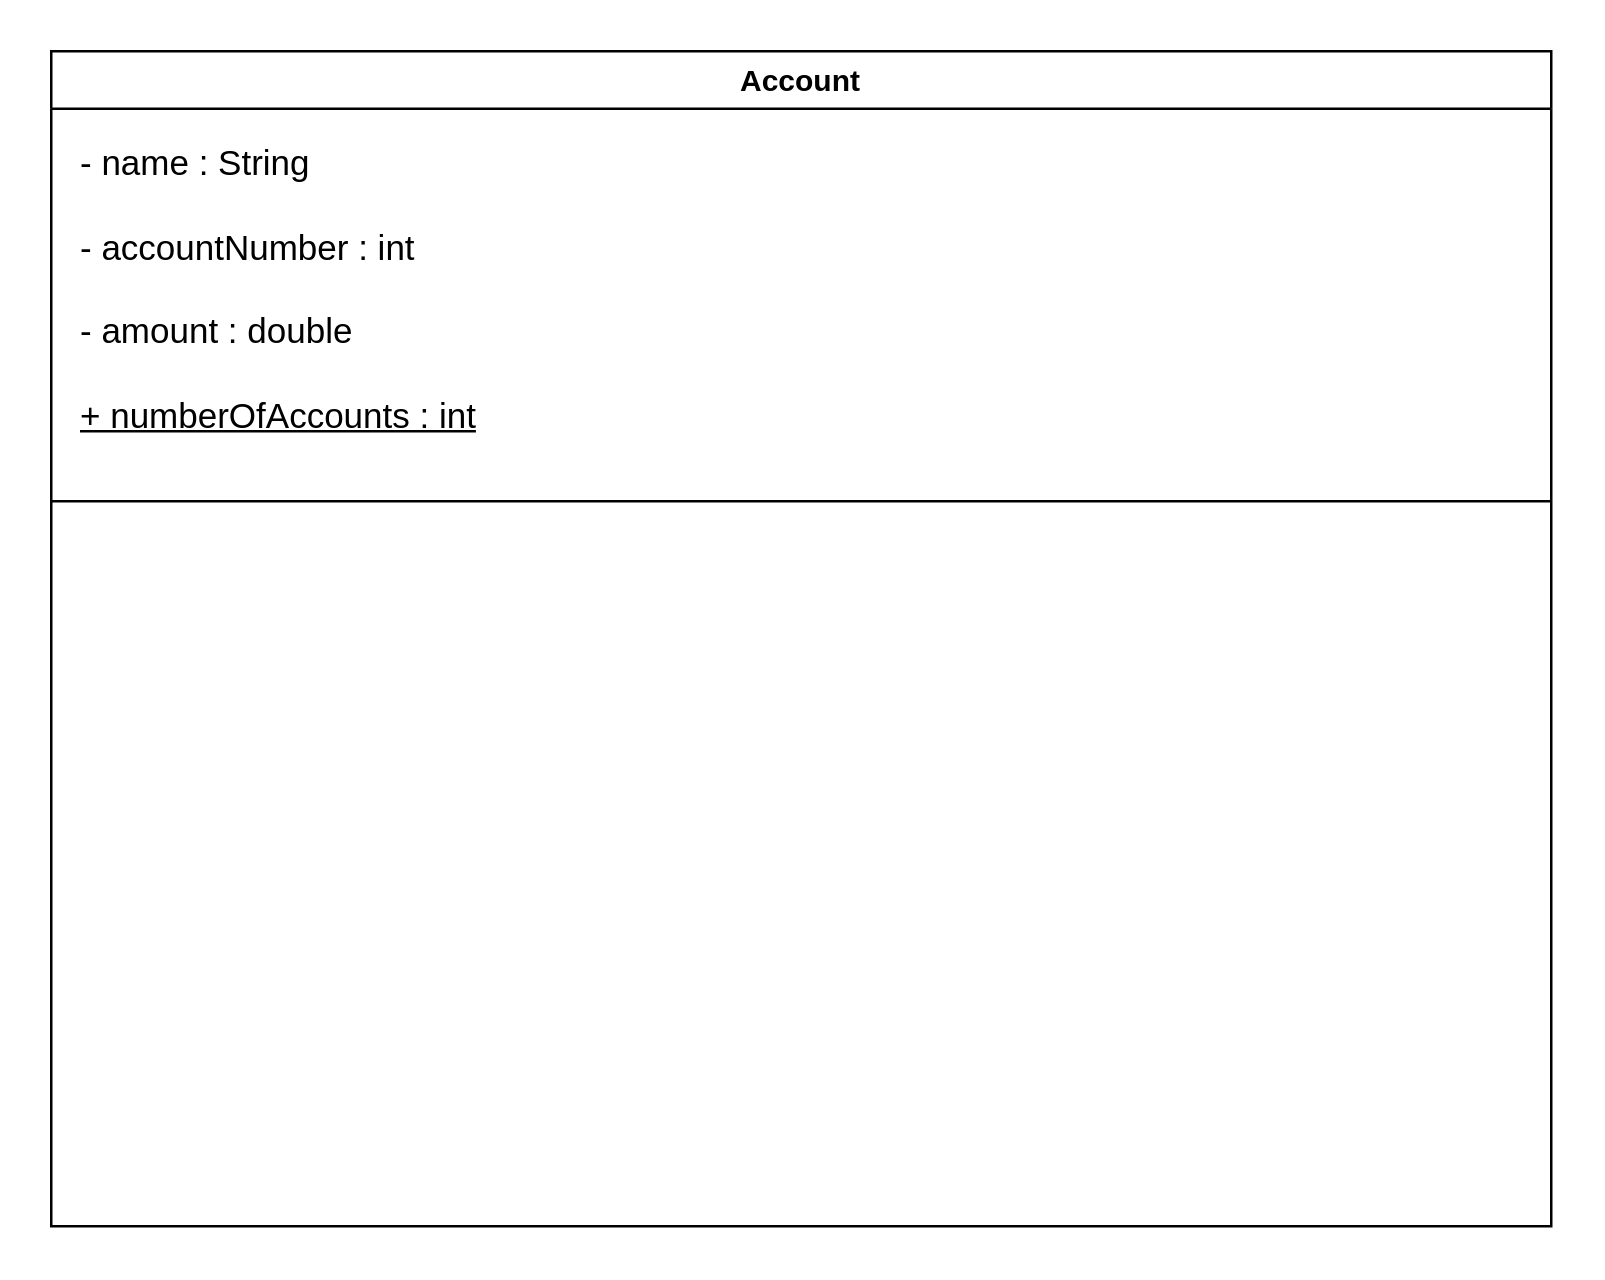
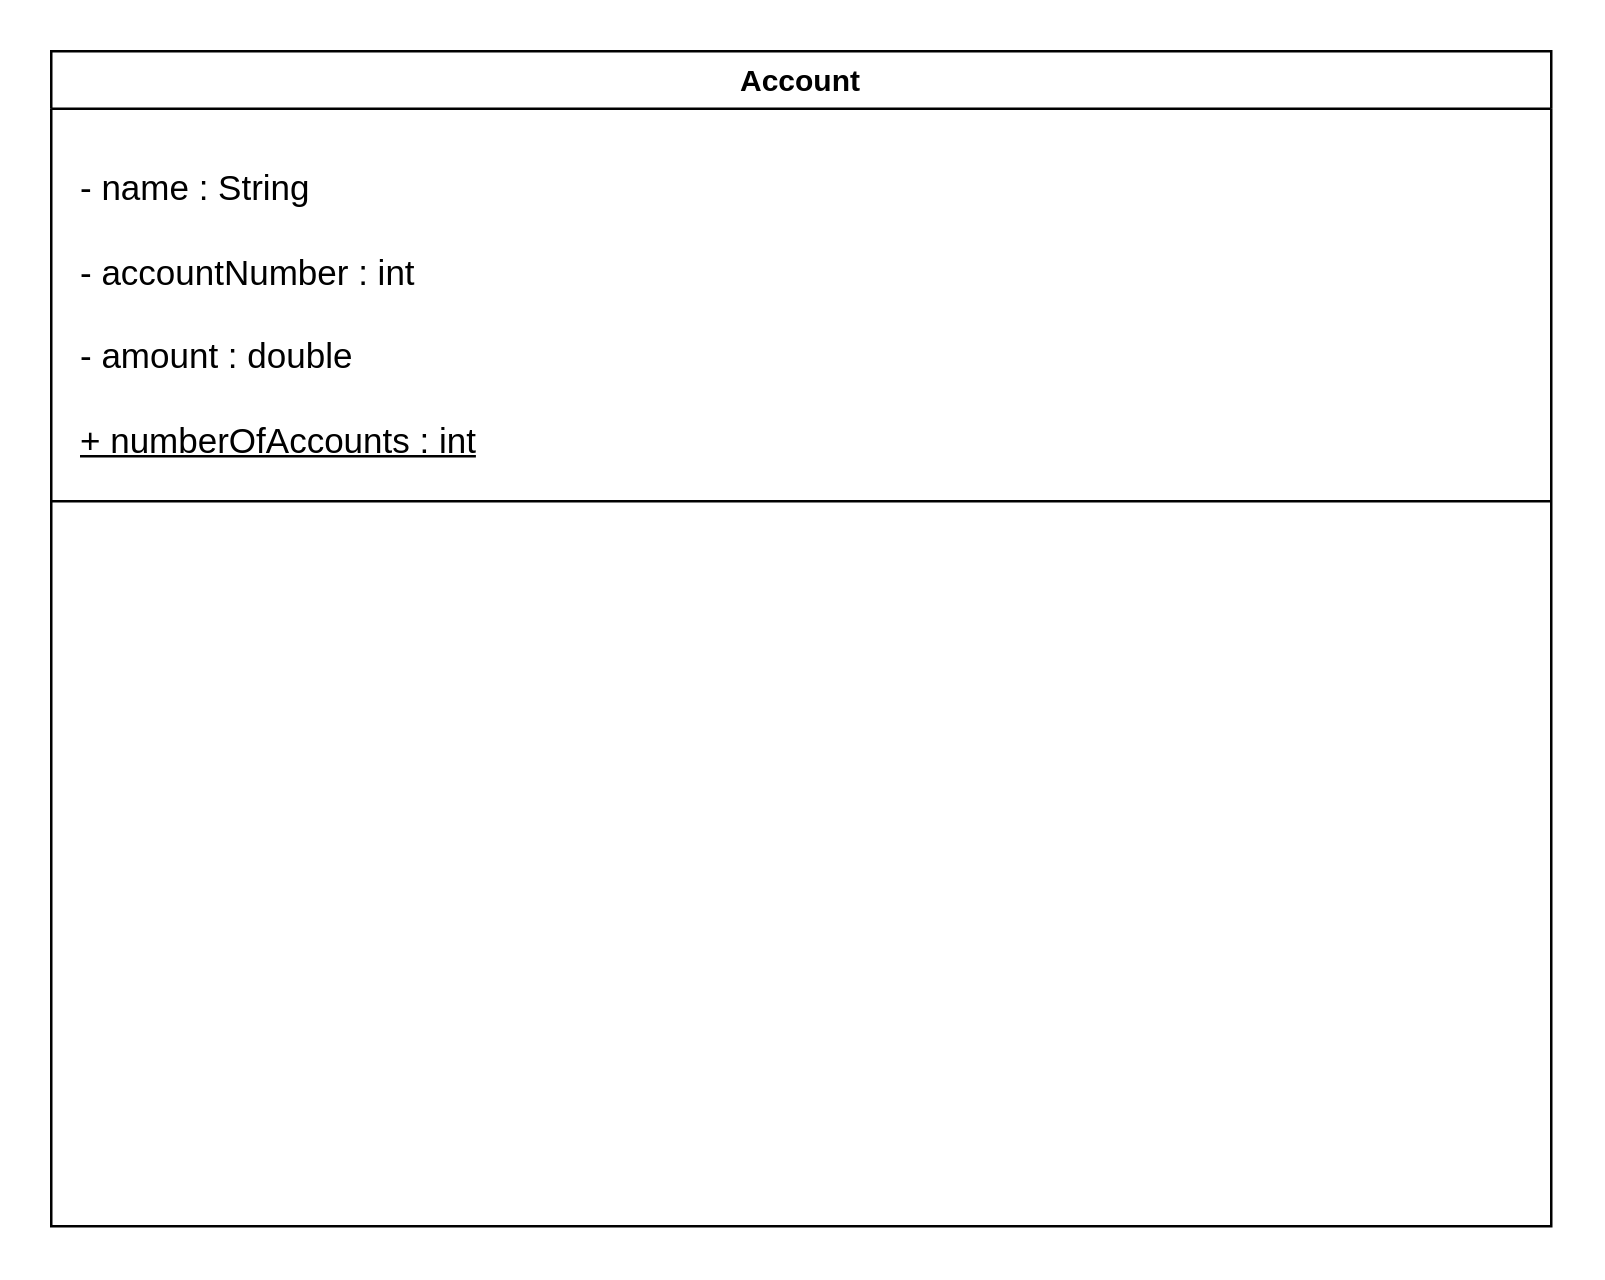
(301, 289) -> (301, 314)
